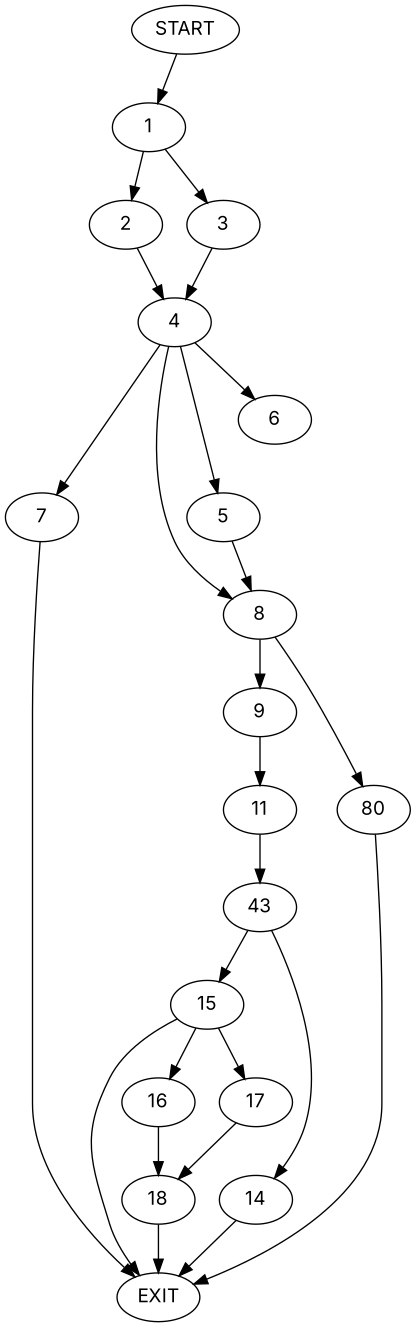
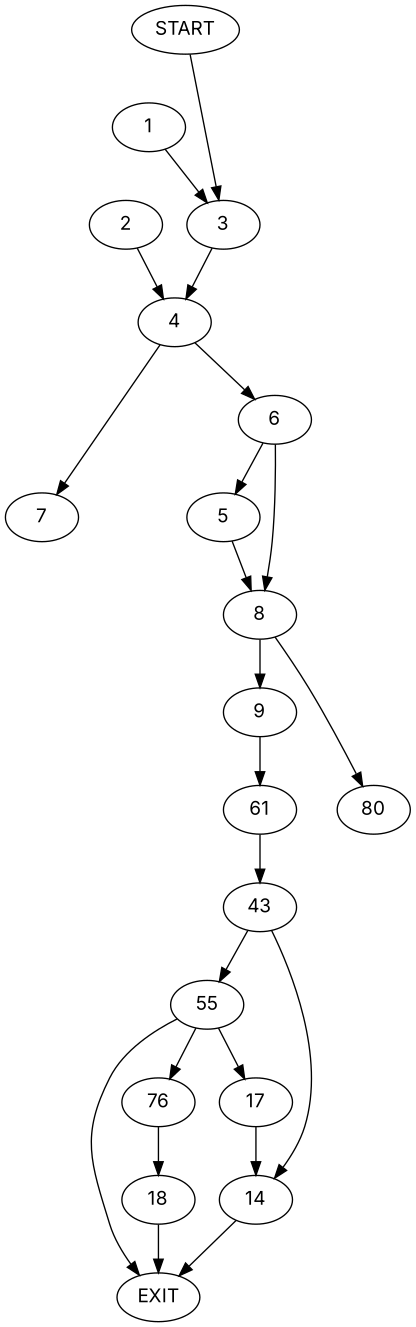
(170, 72) -> (203, 121)
(139, 169) -> none
(197, 413) -> (252, 462)
(159, 479) -> (274, 511)
(260, 810) -> (260, 810)
(32, 919) -> none
(207, 1005) -> (207, 1005)
(382, 1100) -> none
(158, 1102) -> (158, 1102)
(212, 1146) -> (256, 1144)
